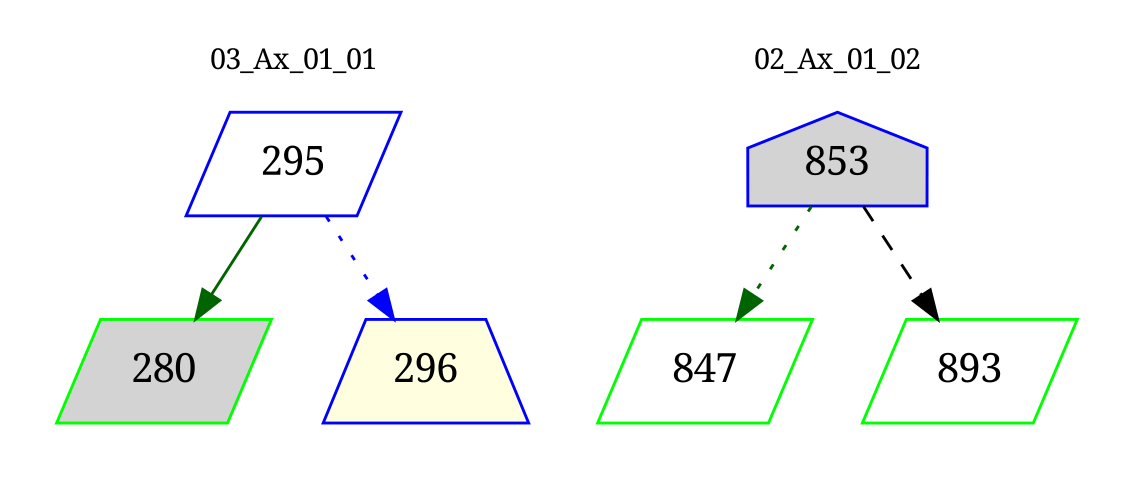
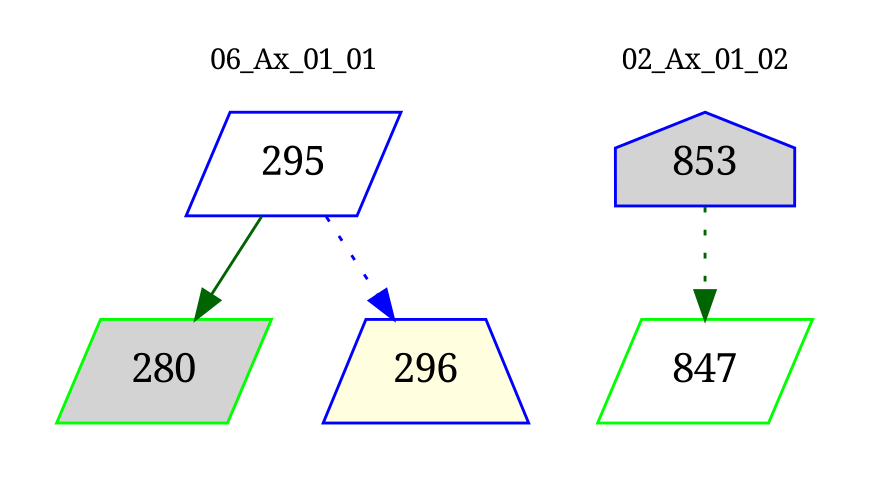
(294, 62) -> (294, 62)
(970, 371) -> none
